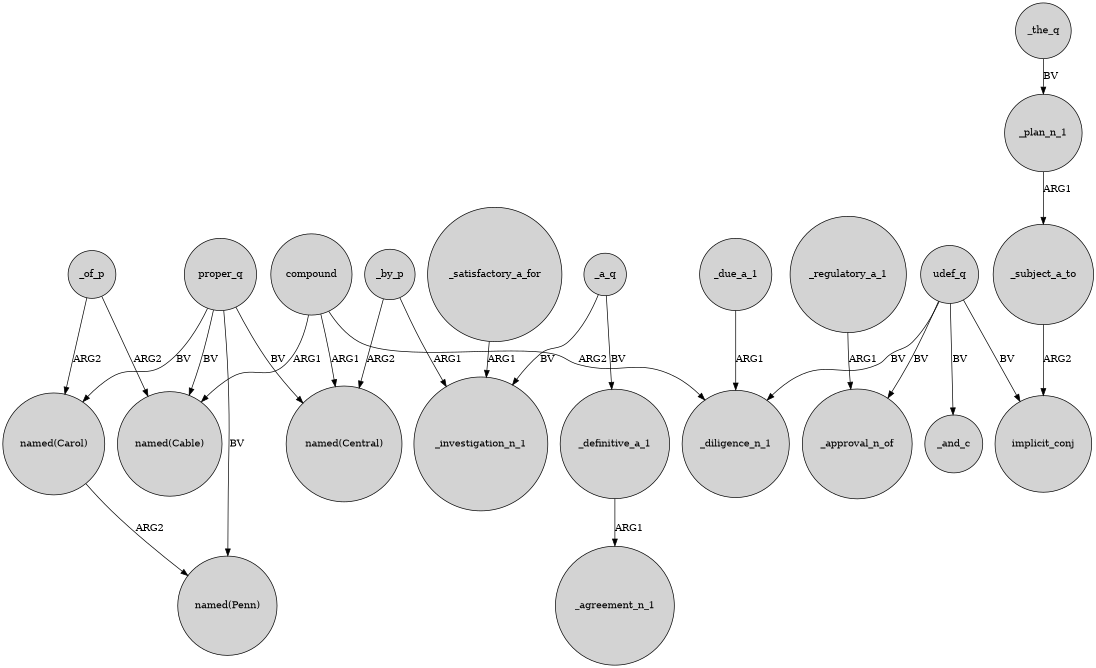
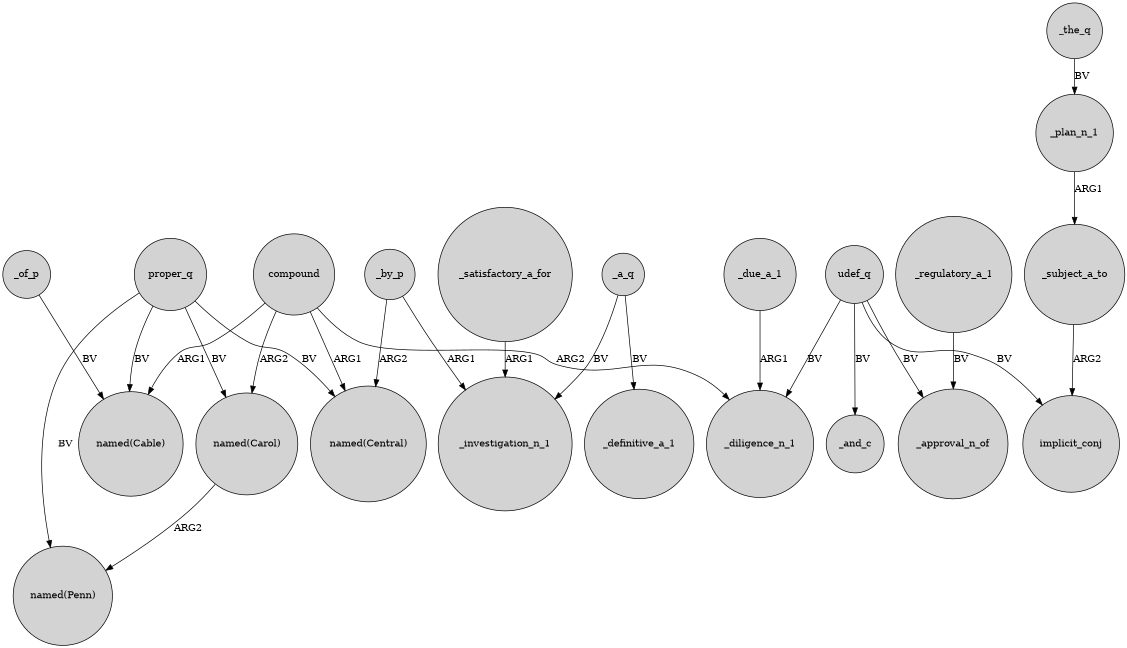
(77, 343) -> (261, 352)
(148, 359) -> (90, 359)
(863, 359) -> (961, 359)
(615, 606) -> none
